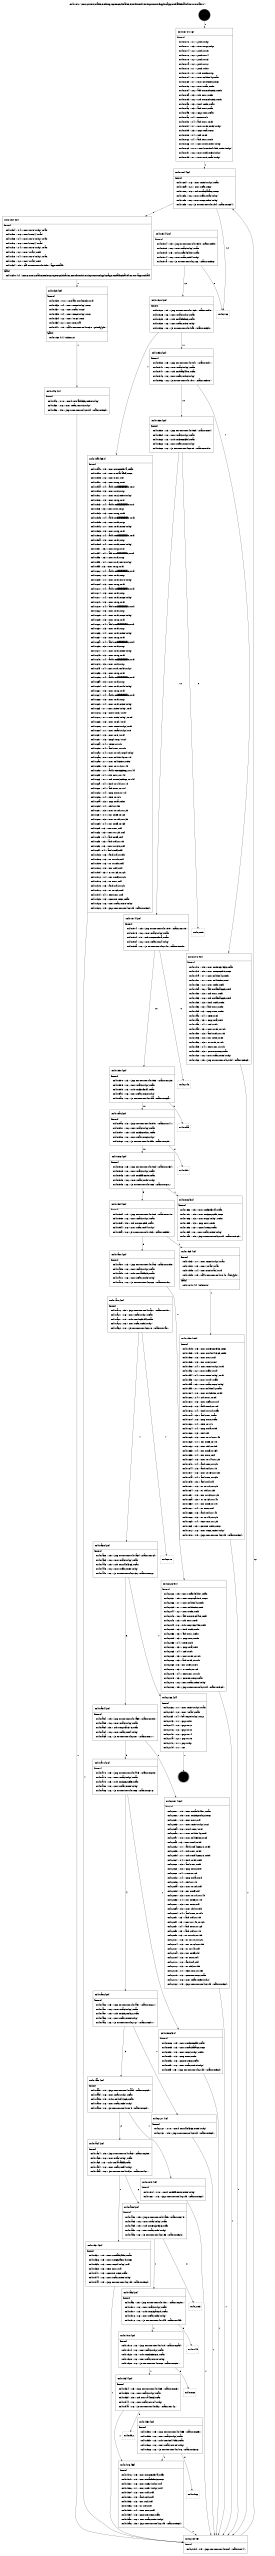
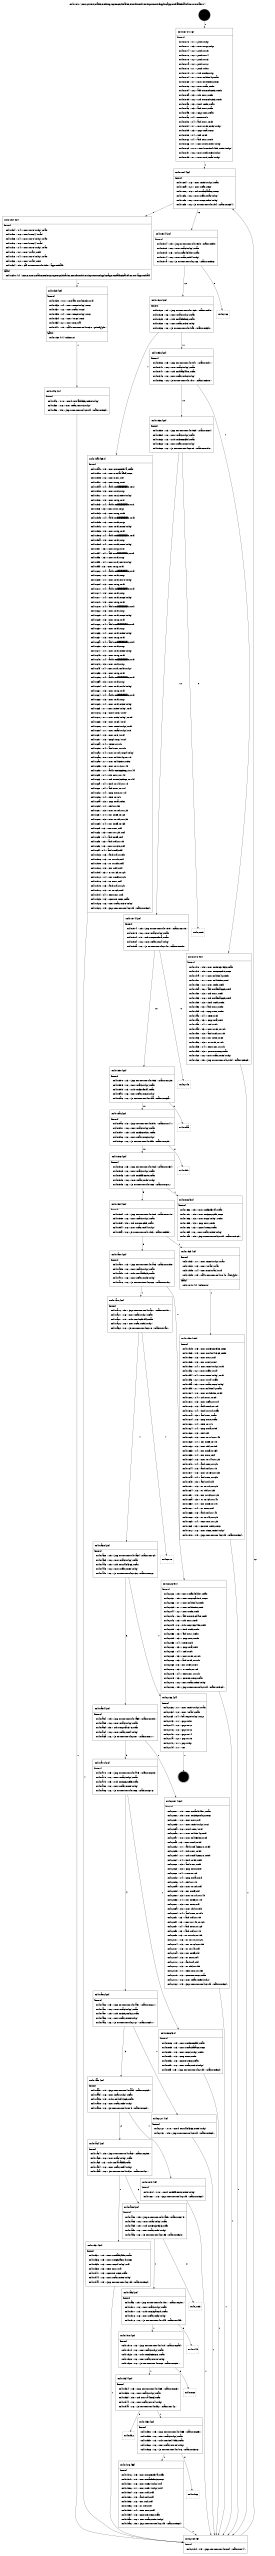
(225, 258) -> (195, 219)
none -> (141, 1291)
(114, 2435) -> (159, 2414)
